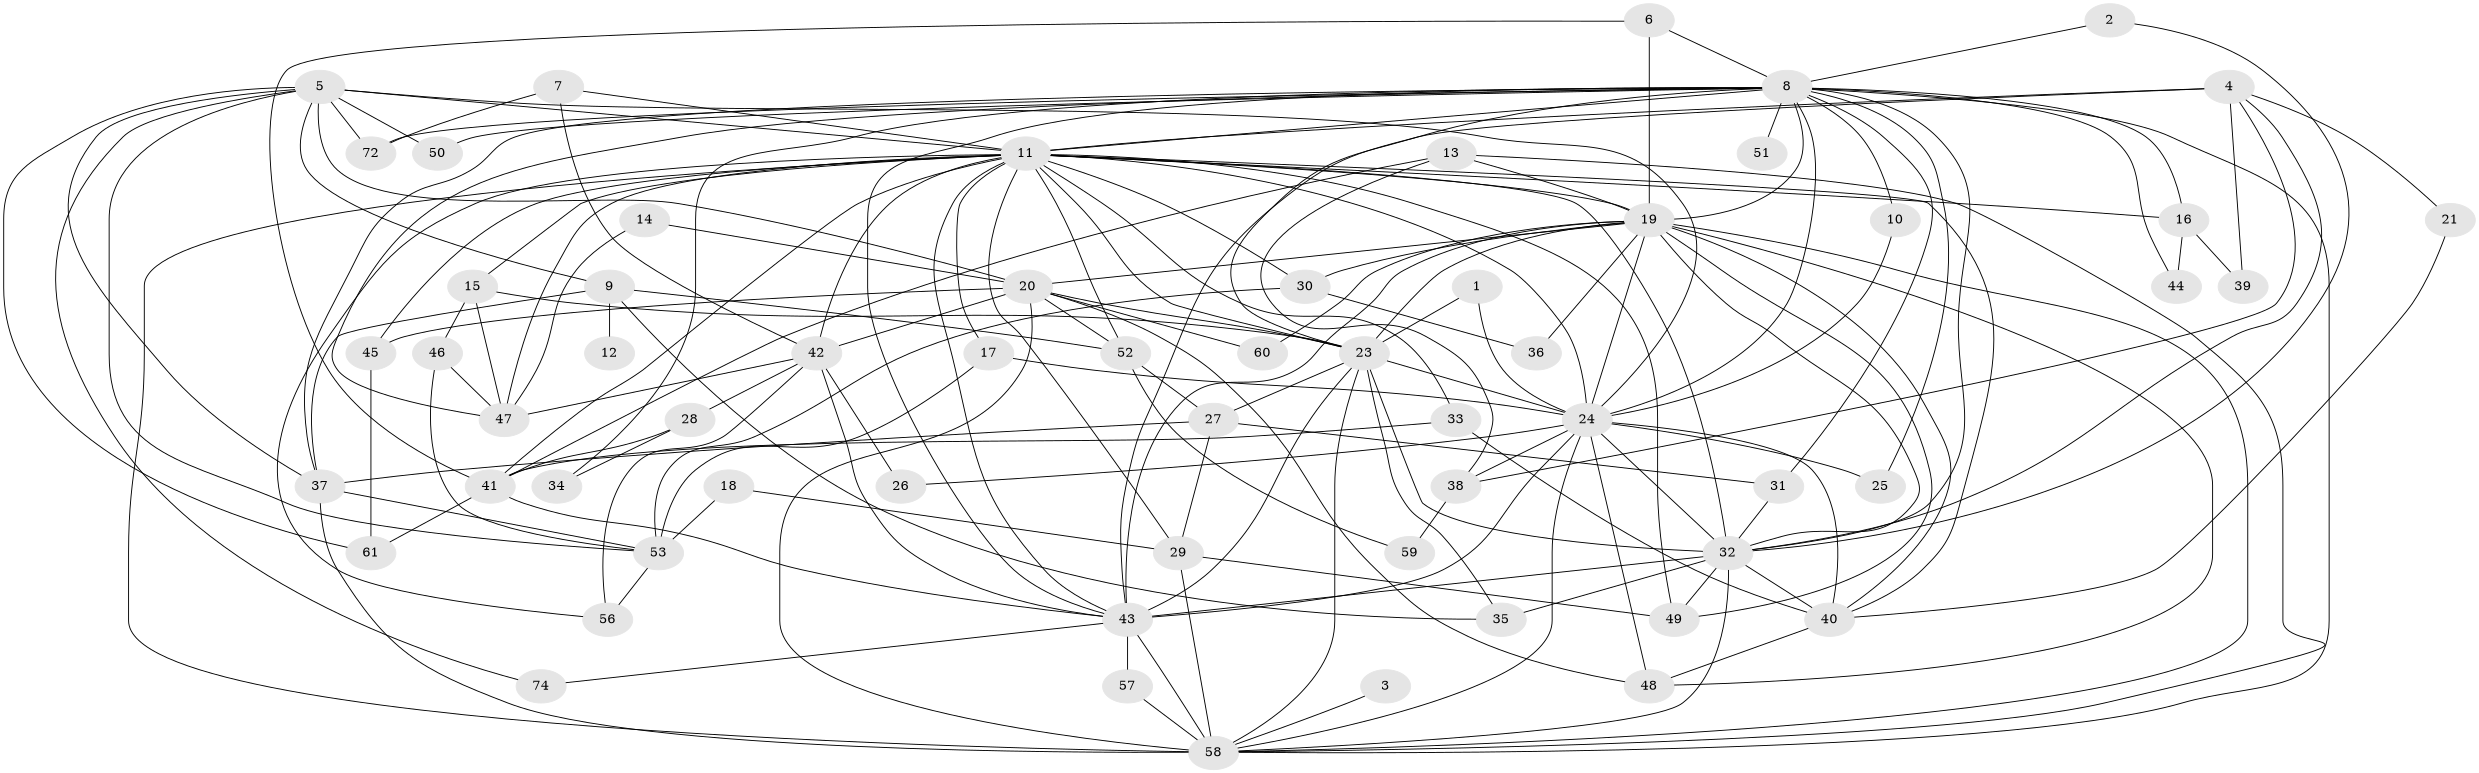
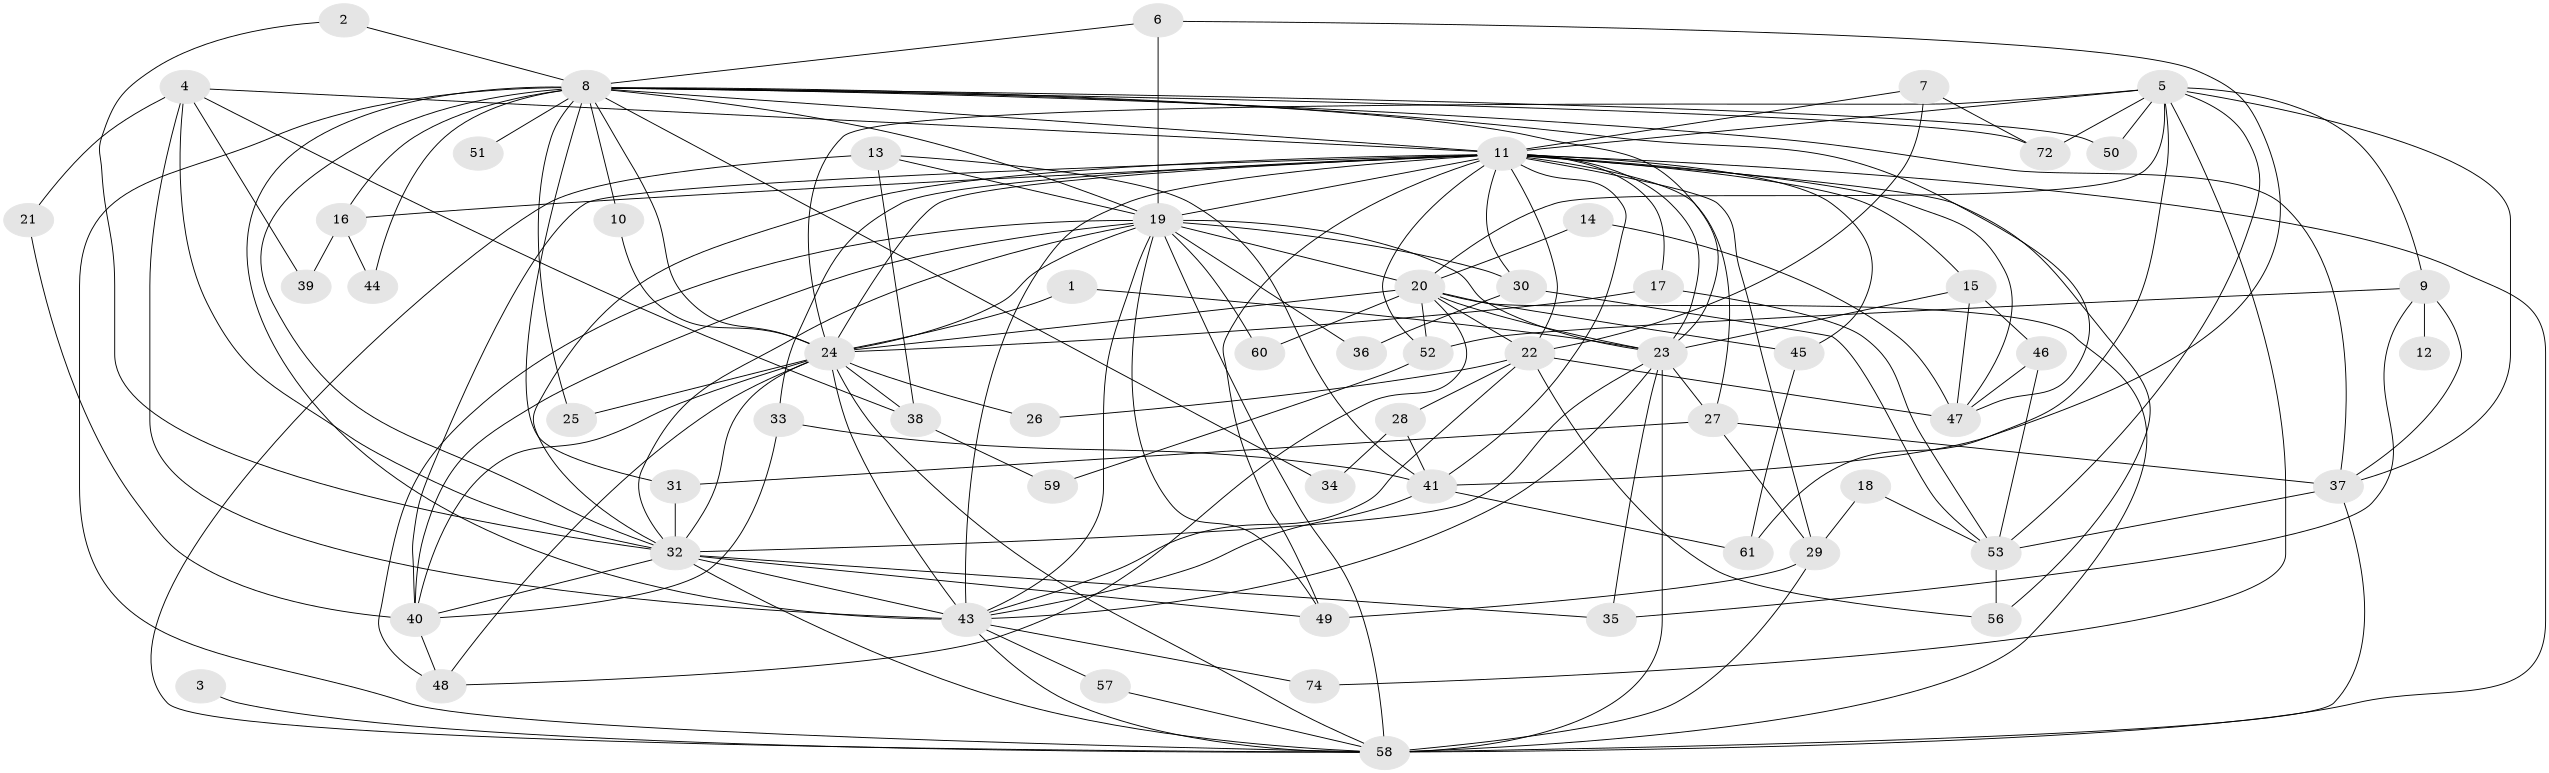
(817, 353) -> (1530, 353)
(1471, 385) -> (1125, 320)
(1170, 387) -> (1725, 270)
